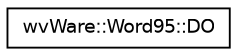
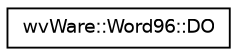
(119, 28) -> (119, 28)
